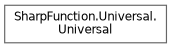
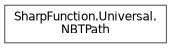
(86, 24) -> (86, 24)
